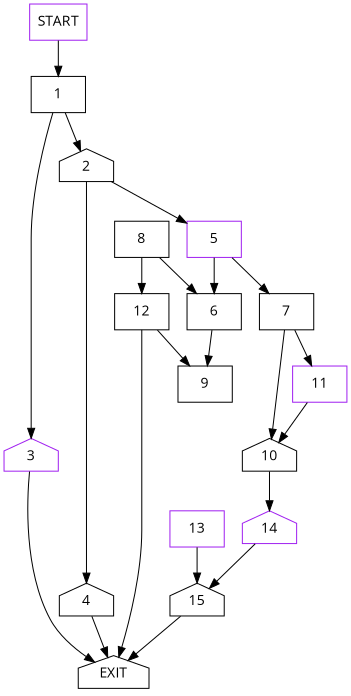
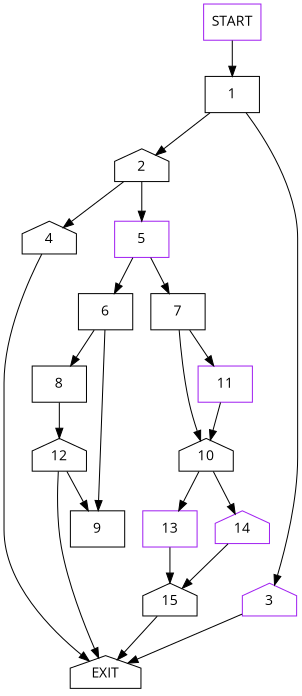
(174, 272) -> (85, 344)
(142, 312) -> (59, 457)
none -> (191, 487)
